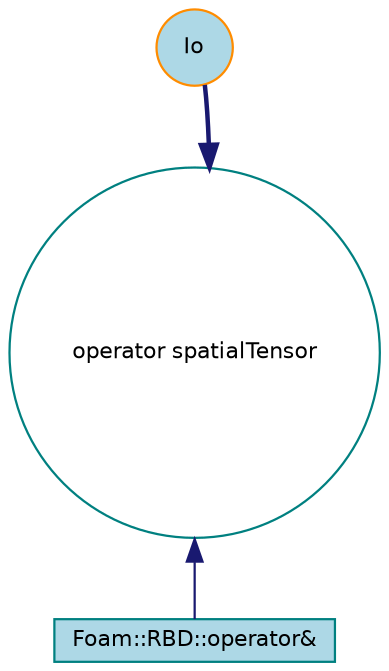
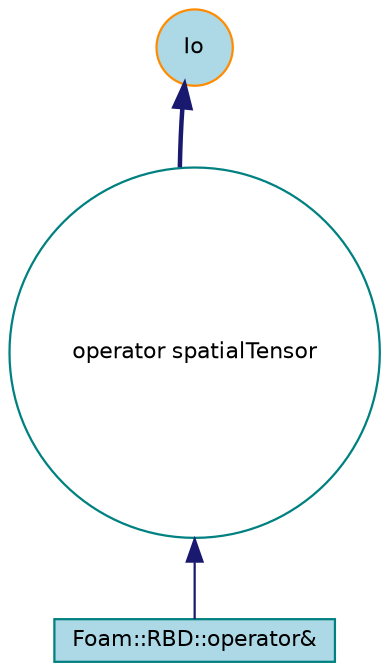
(207, 115) -> (181, 138)
